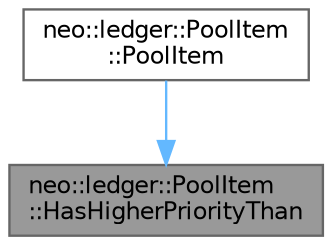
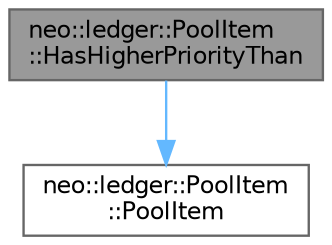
(166, 111) -> (166, 111)
